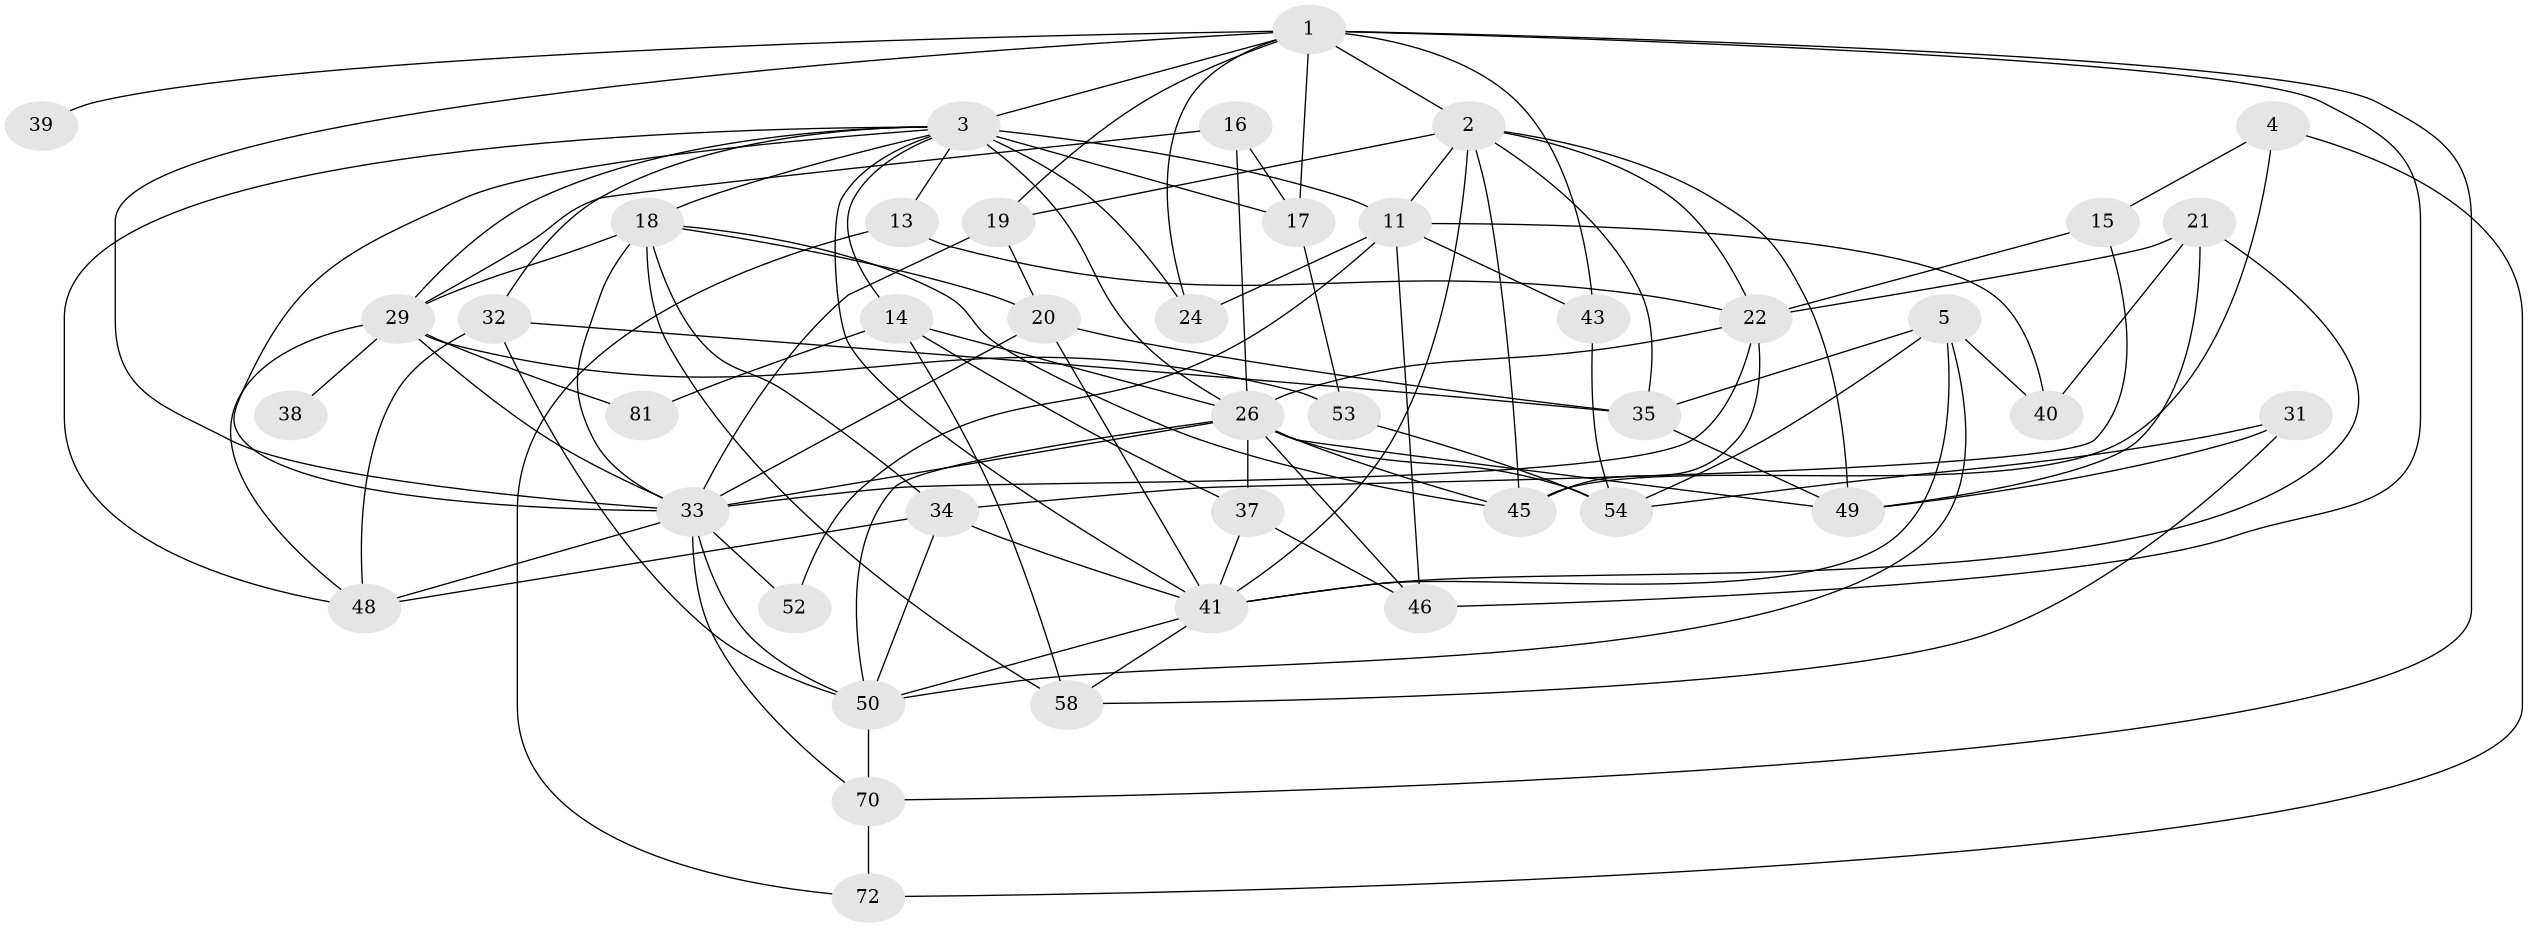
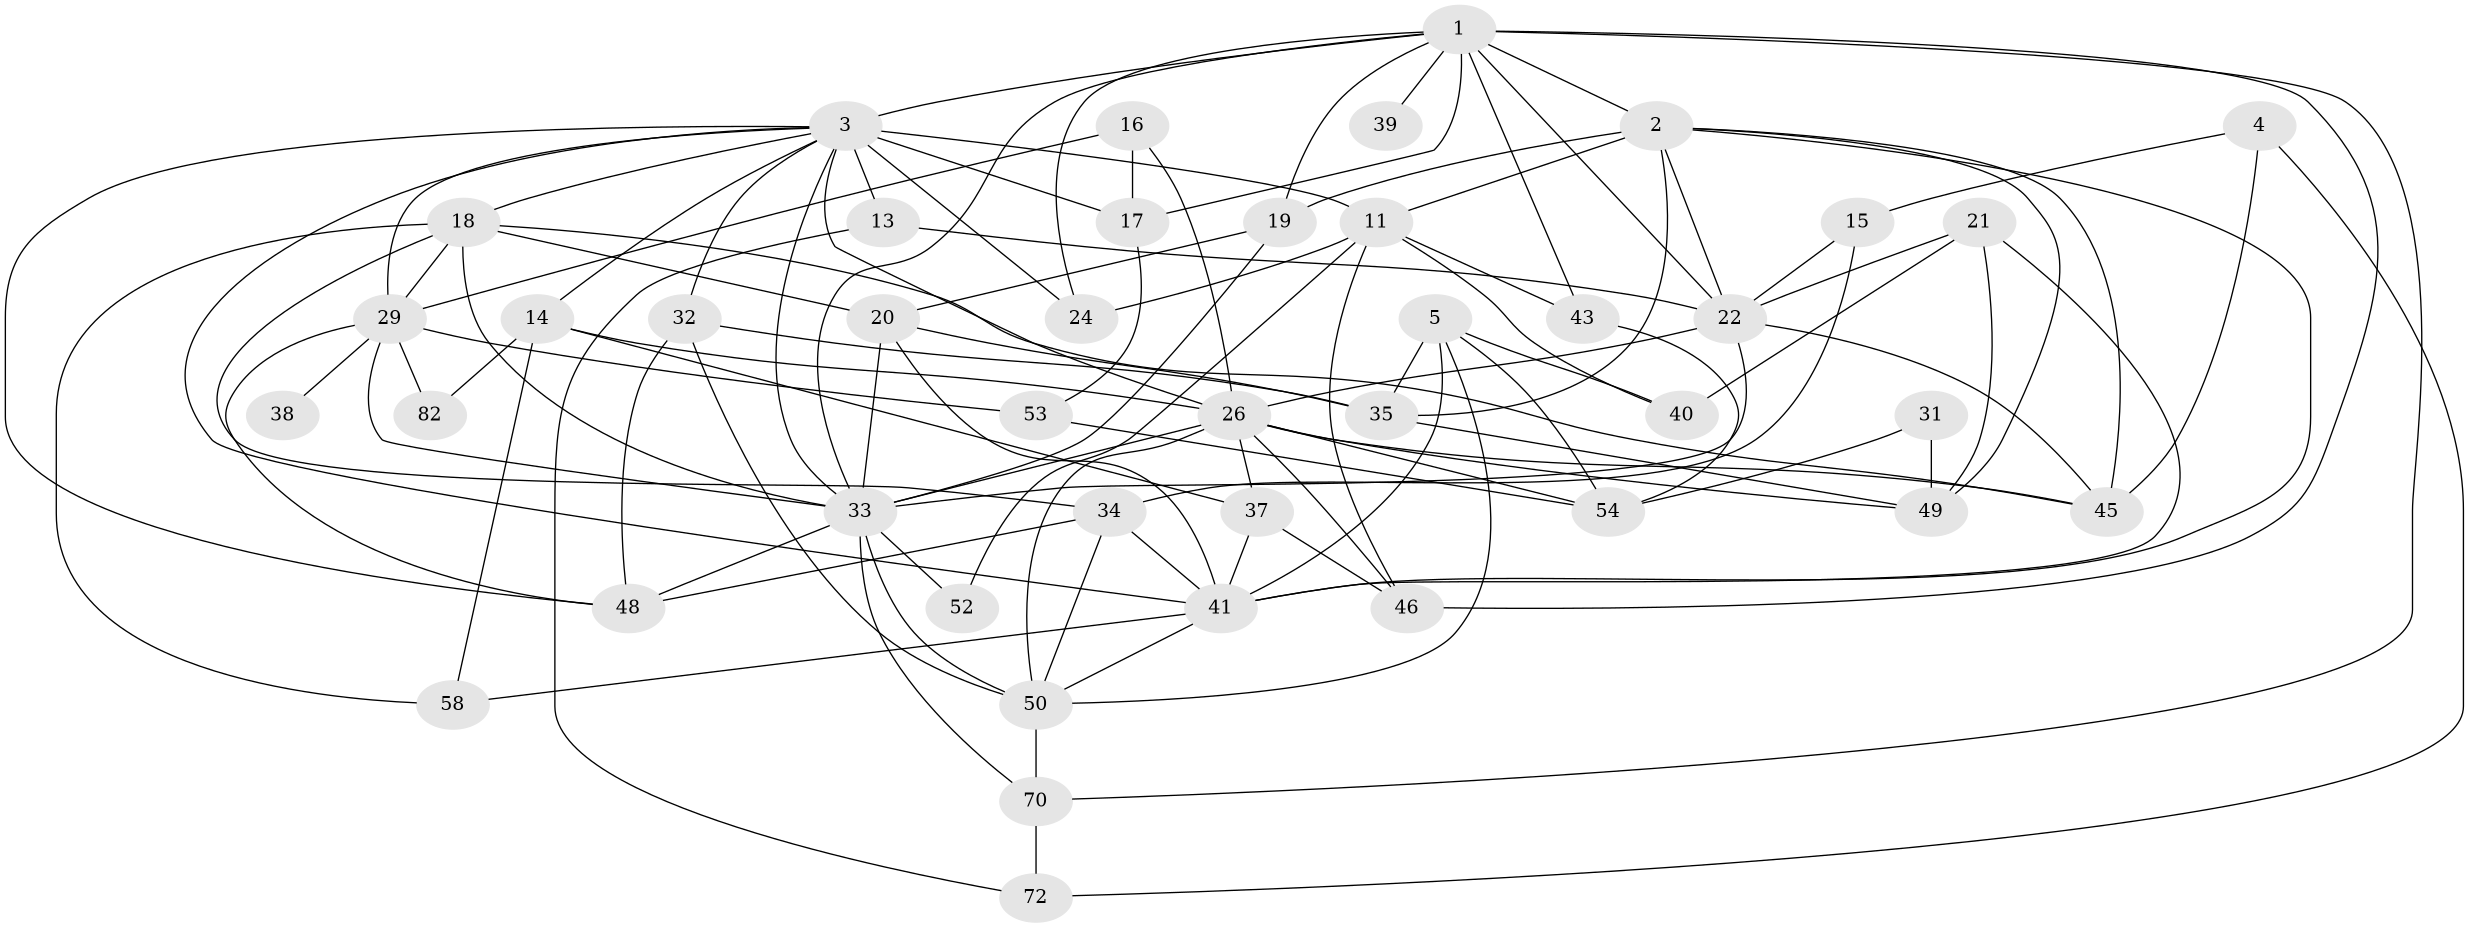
none -> (1595, 174)
(642, 415) -> (430, 415)
(1723, 677) -> none
